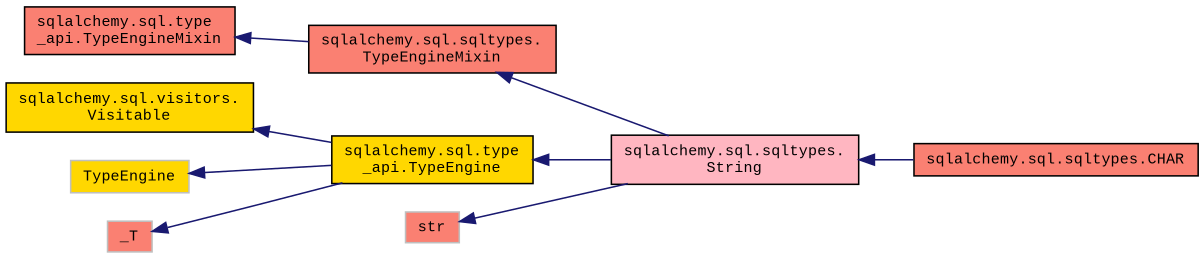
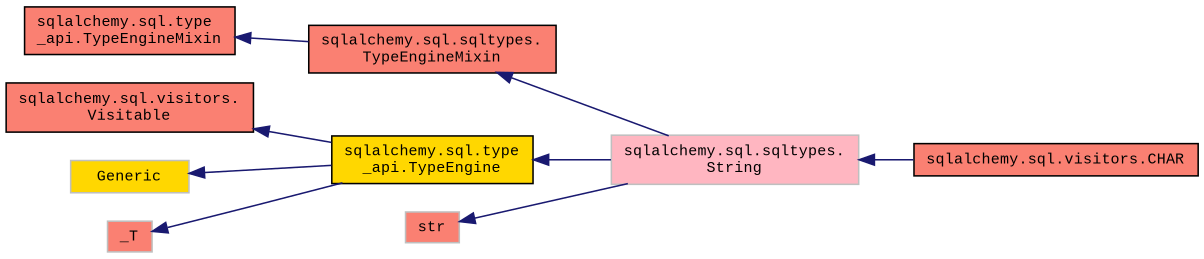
(130, 108) -> (130, 108)
(735, 160) -> (735, 160)
(1056, 160) -> (1056, 160)
(130, 177) -> (130, 177)
